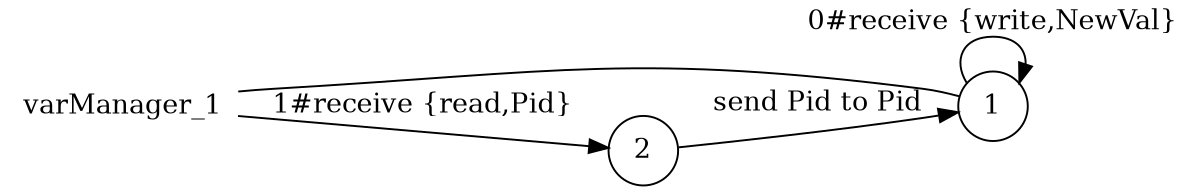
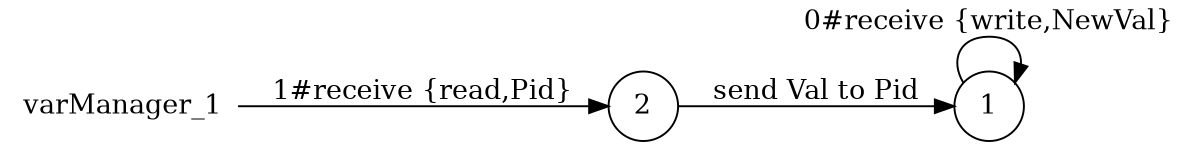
(599, 69) -> none
(818, 103) -> (816, 92)
